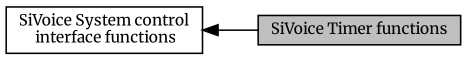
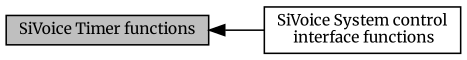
(238, 30) -> (245, 30)
